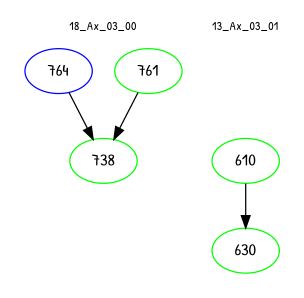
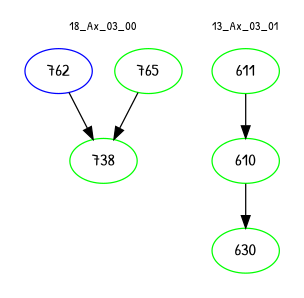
(59, 71) -> (59, 71)
(148, 71) -> (148, 71)
none -> (246, 71)
